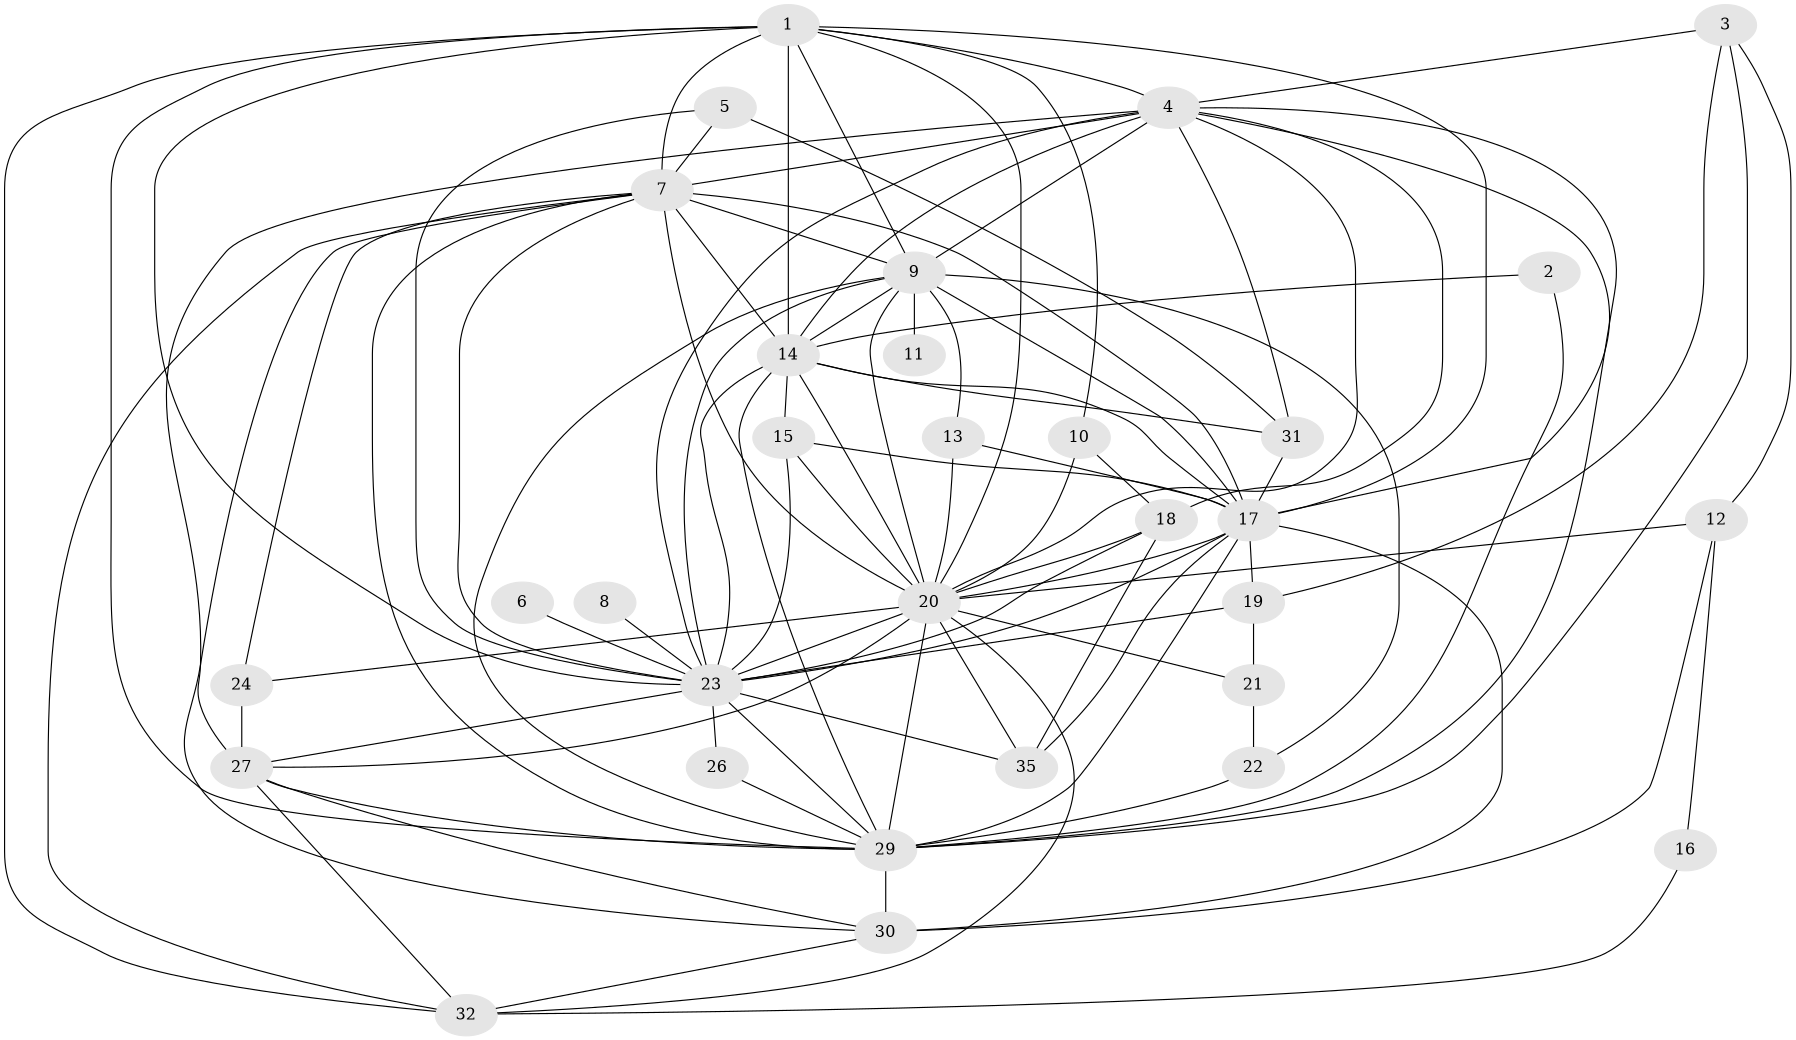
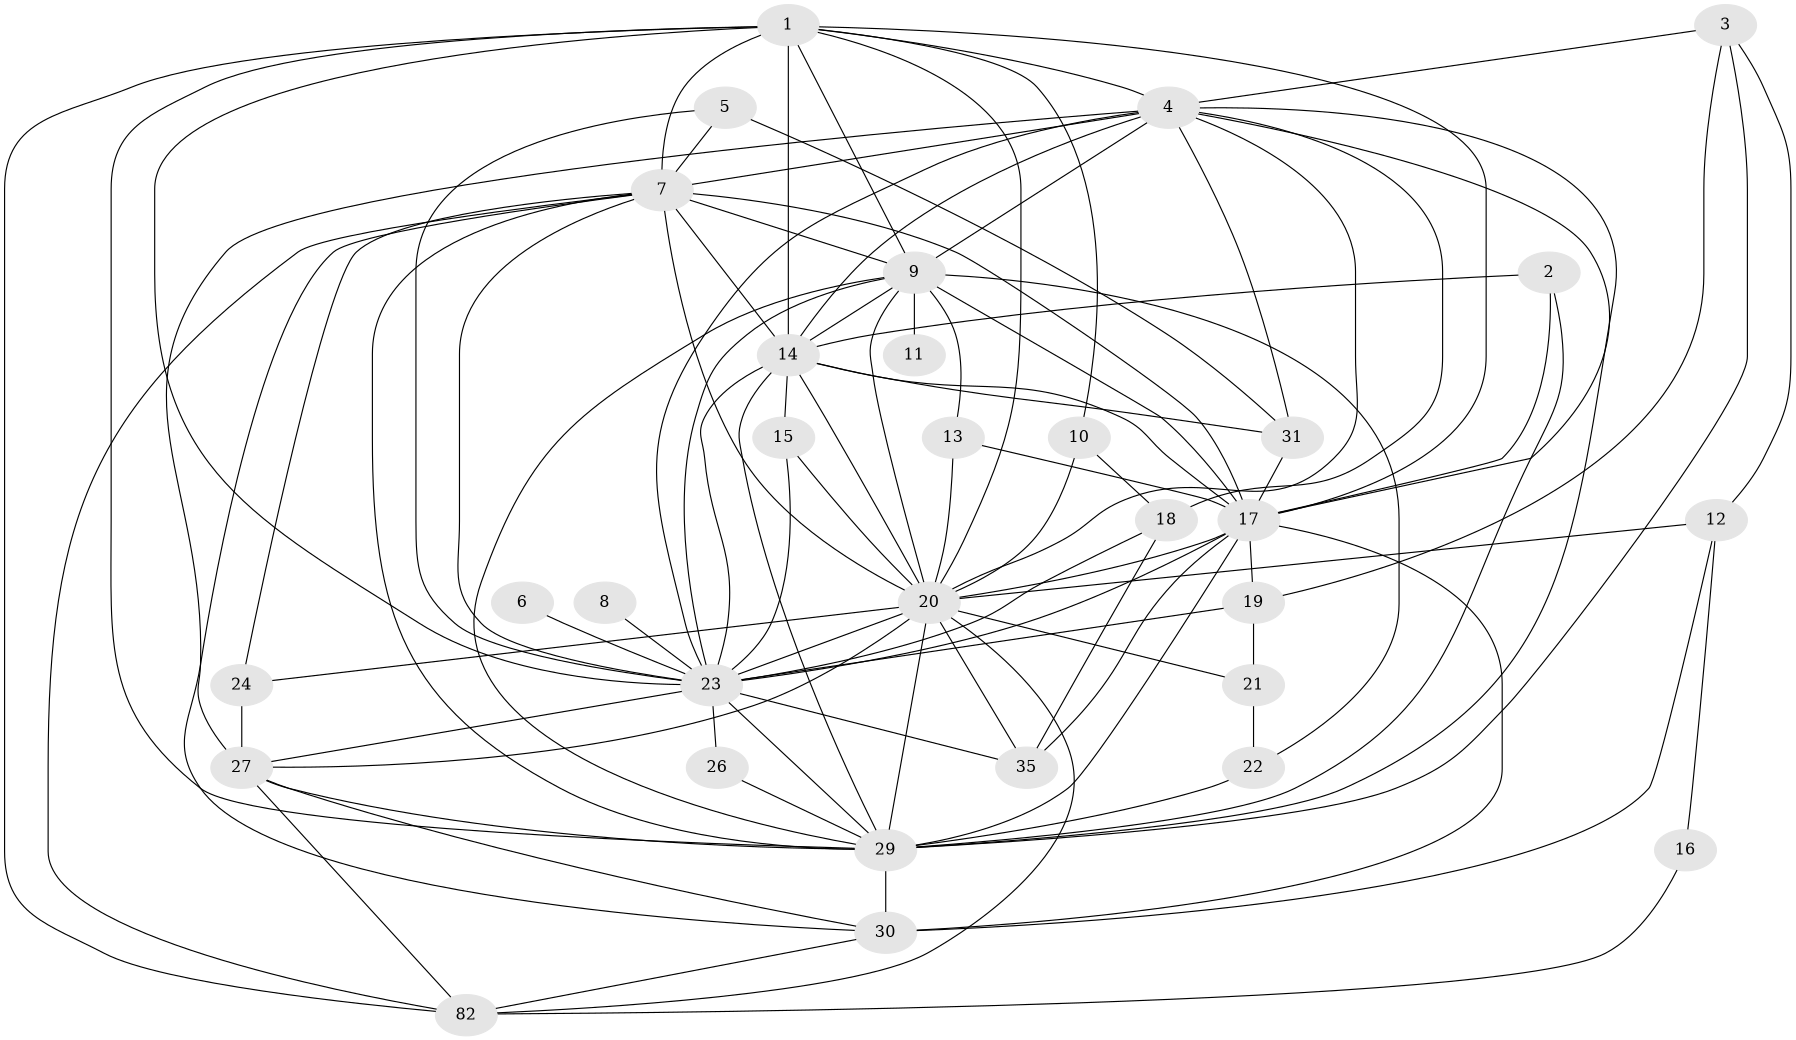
(1021, 469) -> (1504, 456)
(1049, 564) -> none
(466, 1015) -> (466, 1015)
